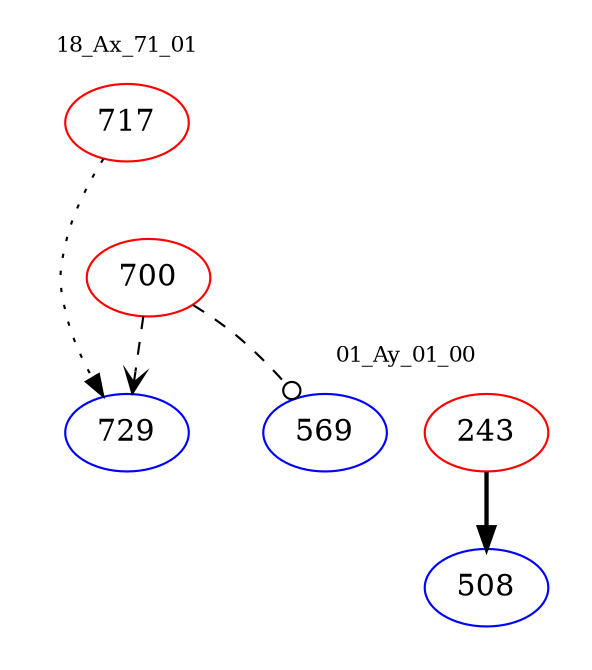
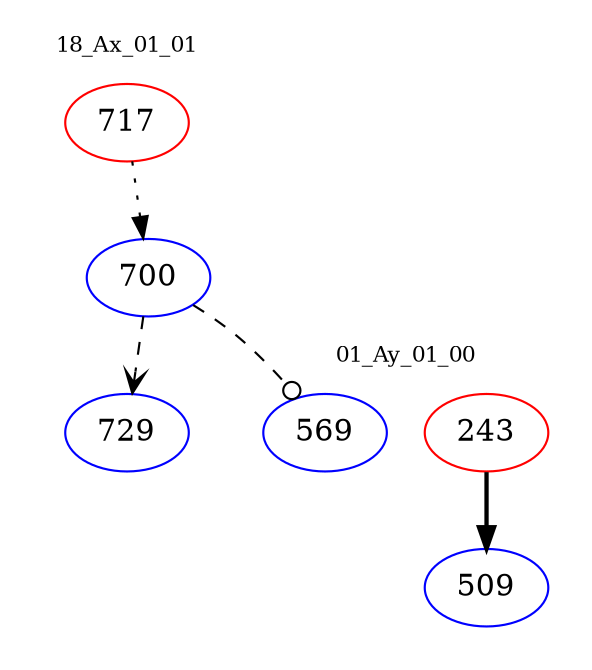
(127, 46) -> (127, 46)
(61, 267) -> (136, 189)
(149, 278) -> (149, 278)
(487, 588) -> (487, 588)
